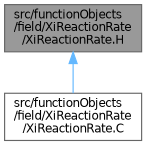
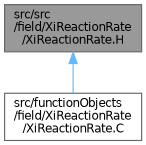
(73, 28) -> (73, 28)
